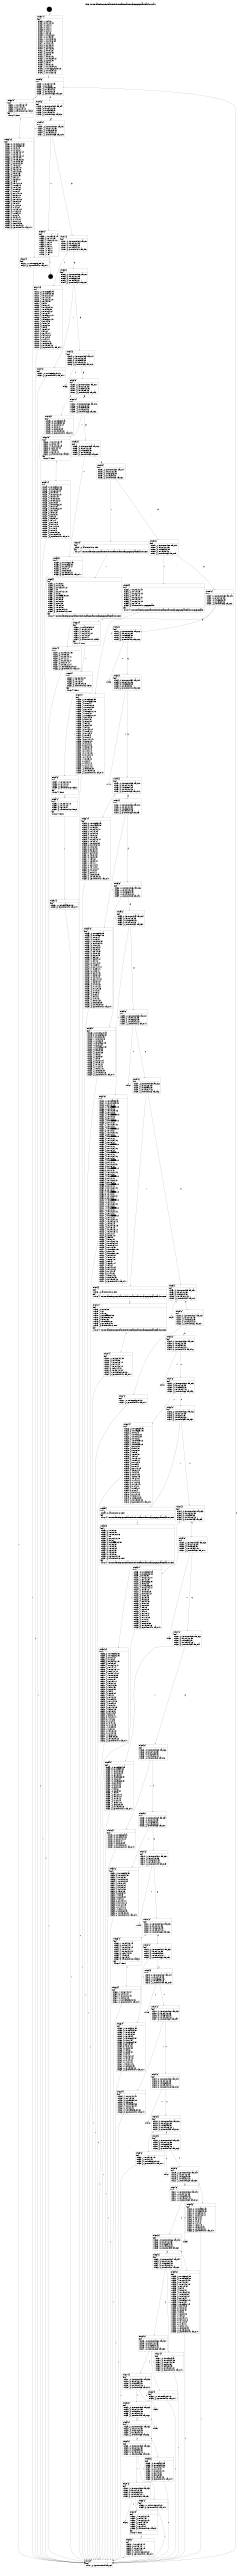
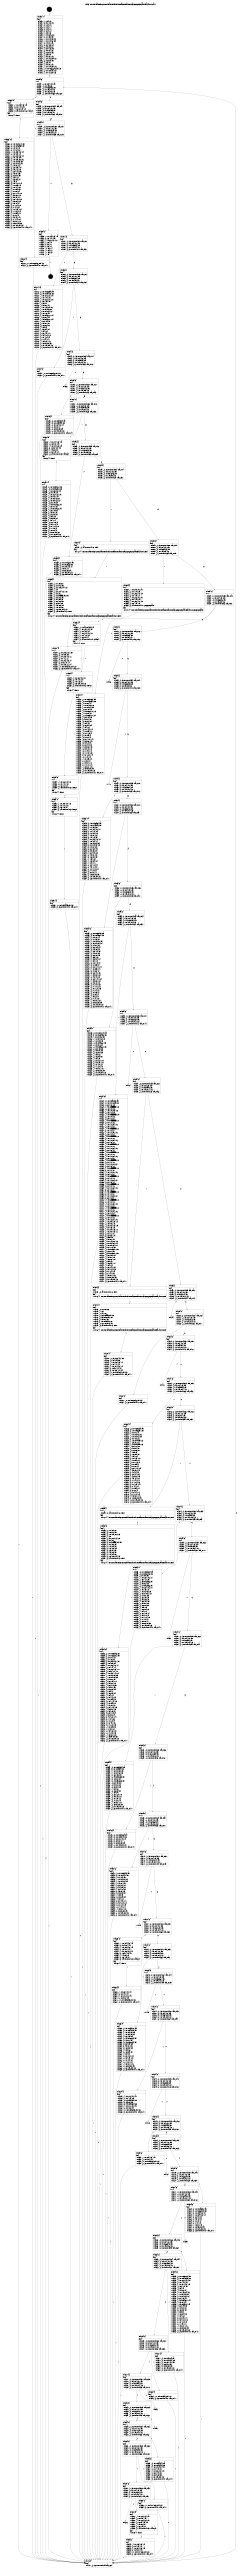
(48, 76) -> (49, 77)
